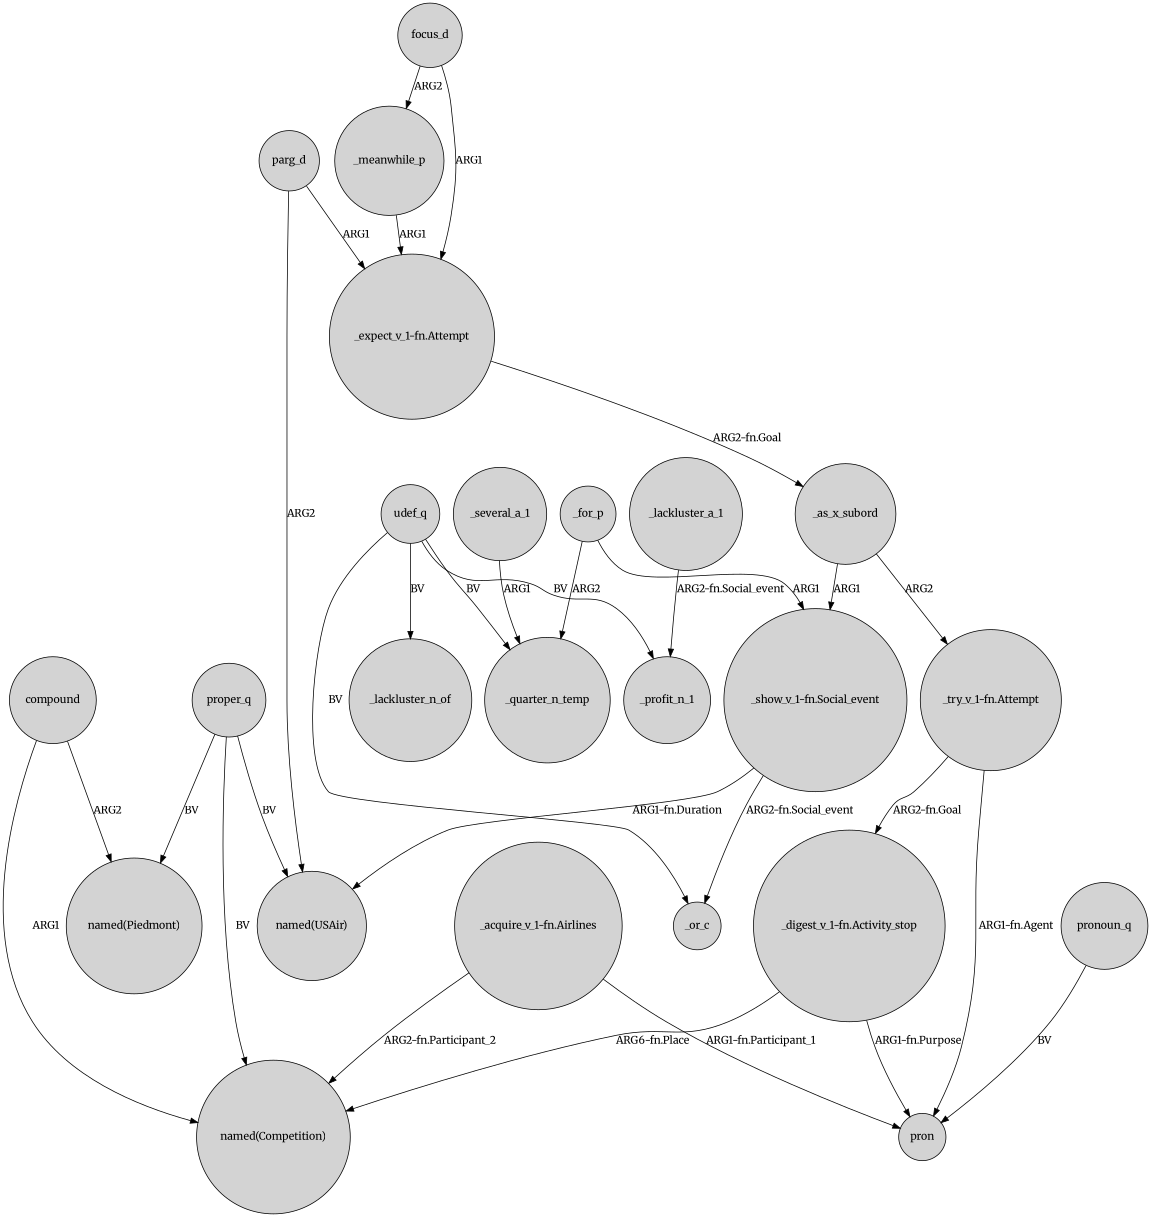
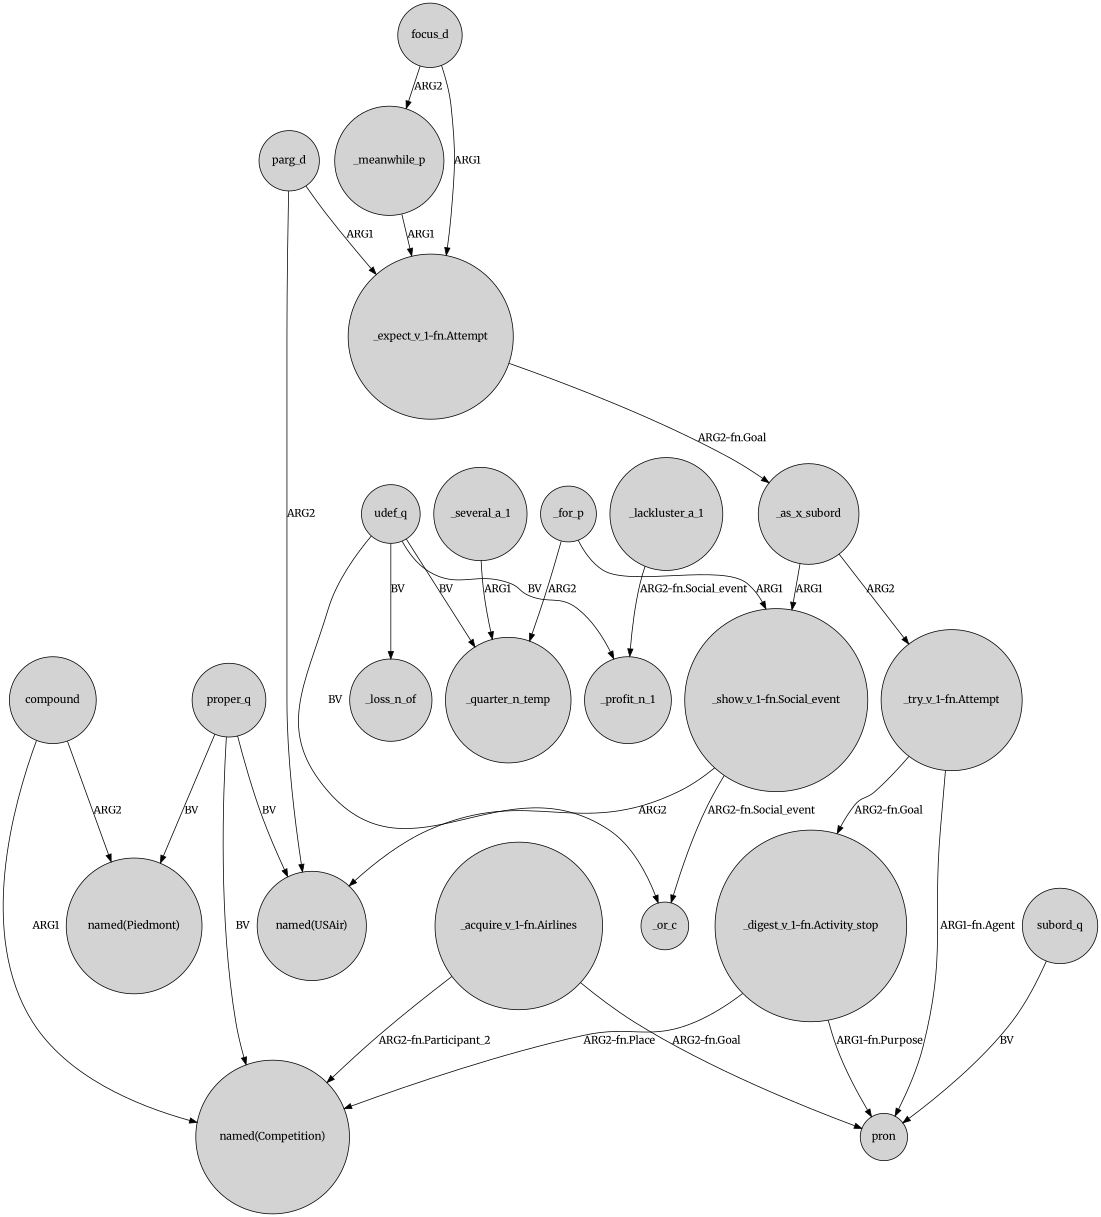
(410, 700) -> (391, 700)
(677, 811) -> (653, 811)
(1104, 926) -> (1060, 926)
(653, 1041) -> (620, 1041)
(761, 1041) -> (707, 1041)
